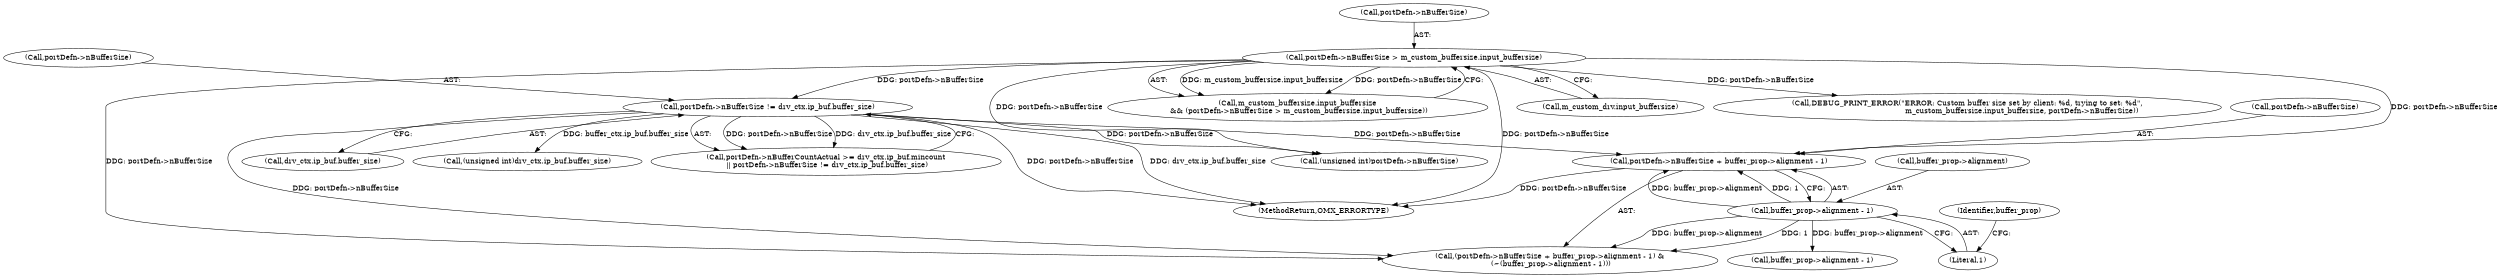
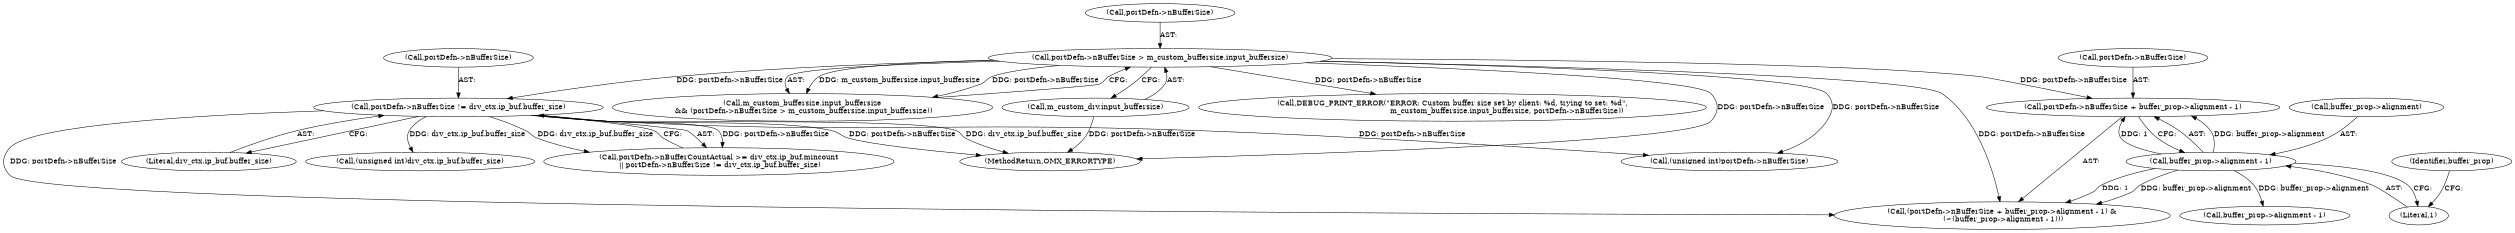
(1240, 132) -> none
(626, 134) -> (468, 134)
(323, 162) -> (209, 162)
(1516, 187) -> (1086, 135)
